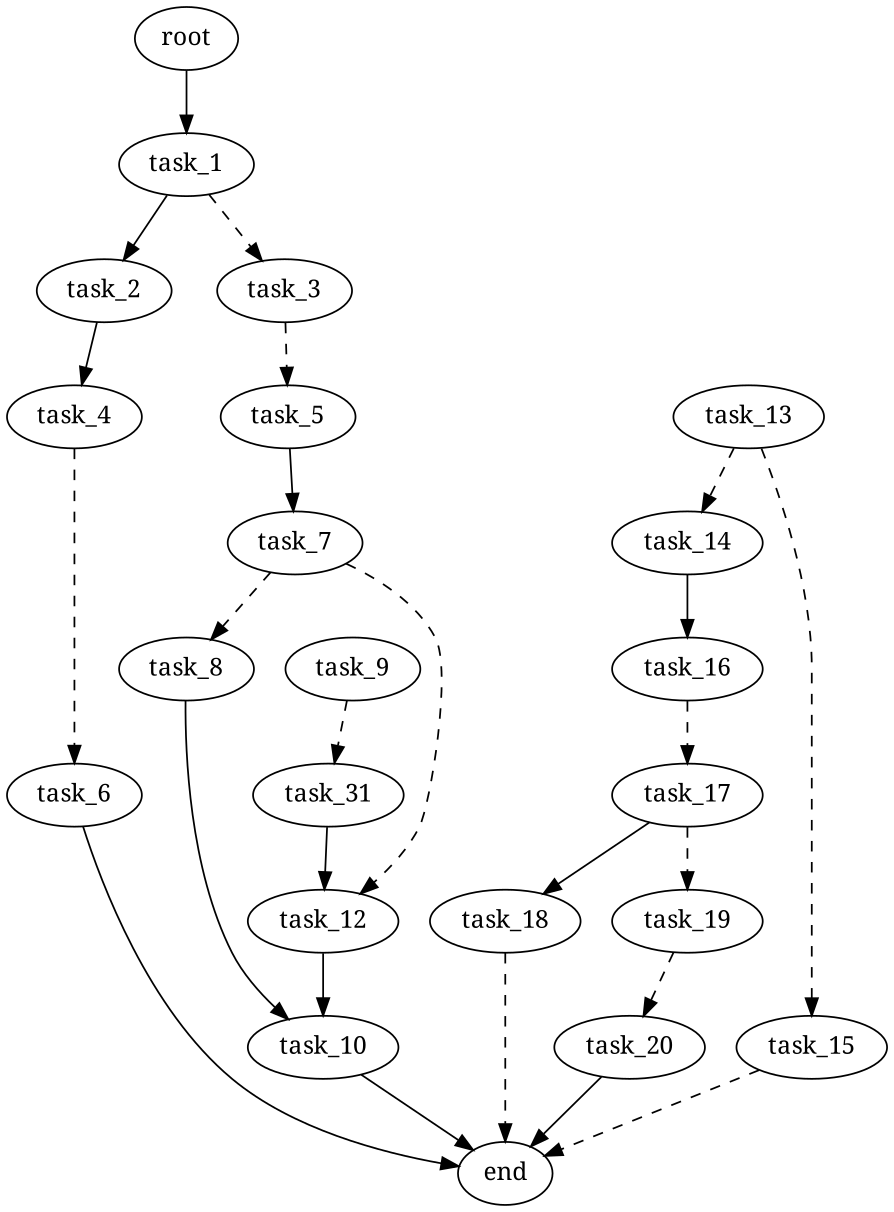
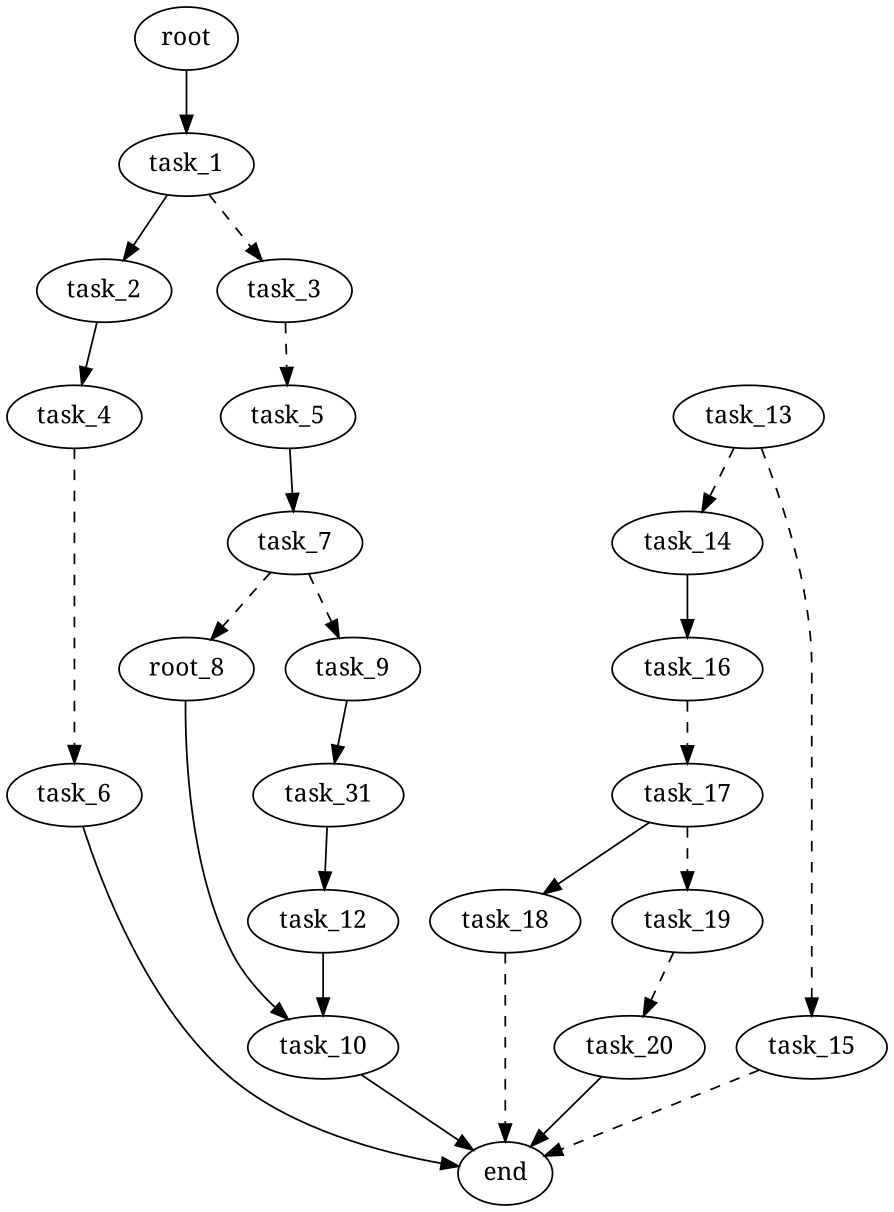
(187, 669) -> (187, 669)
(440, 710) -> (320, 598)
(342, 723) -> (342, 723)
